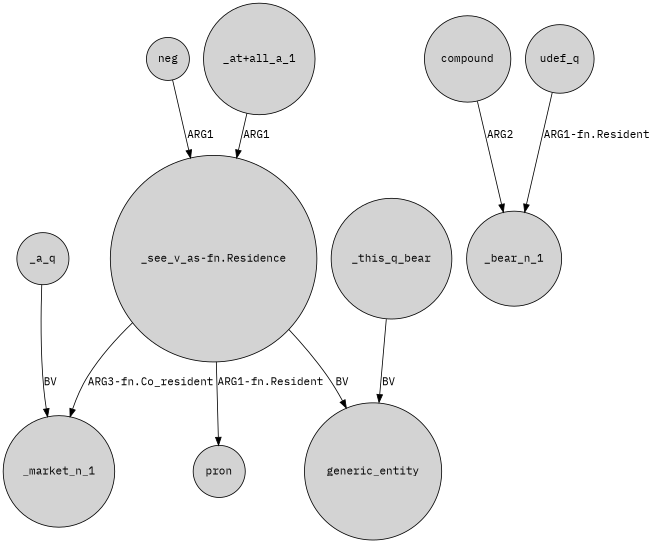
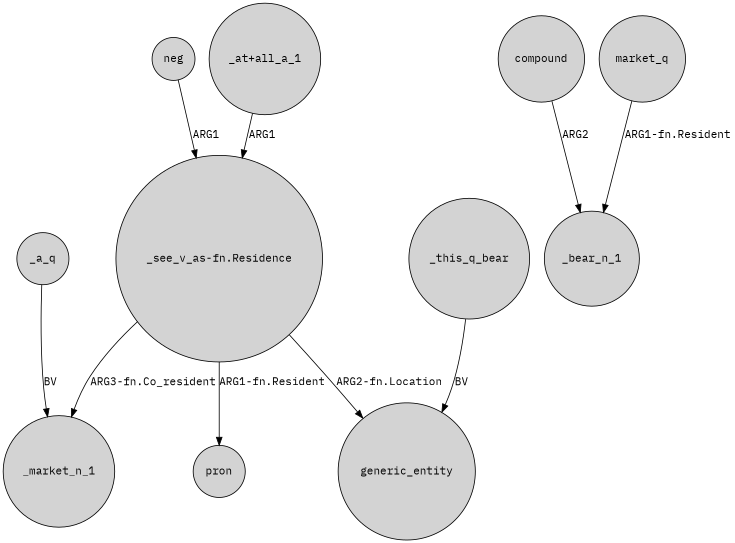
(560, 59) -> (642, 59)
(342, 382) -> (390, 382)
